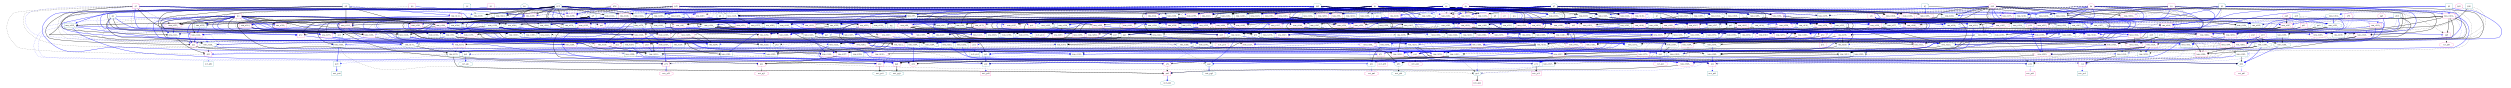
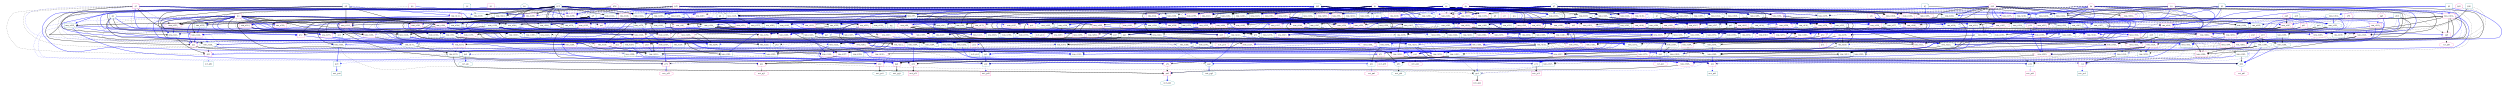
(1595, 22) -> (1595, 22)
none -> (913, 74)
